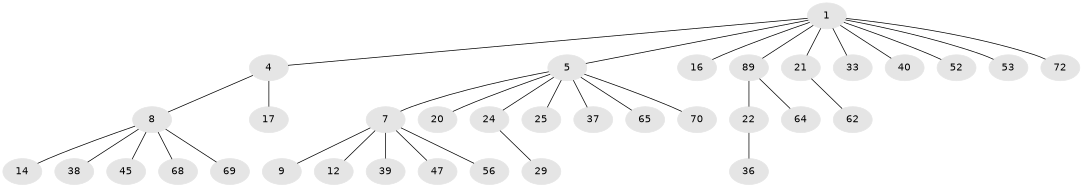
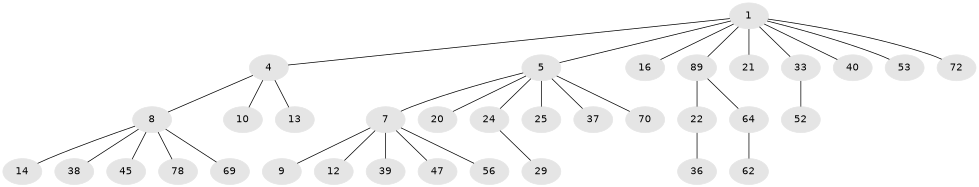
(893, 40) -> (801, 94)
(827, 94) -> (749, 146)
(269, 120) -> (243, 120)
none -> (295, 120)
(645, 120) -> none
(178, 172) -> (178, 172)
